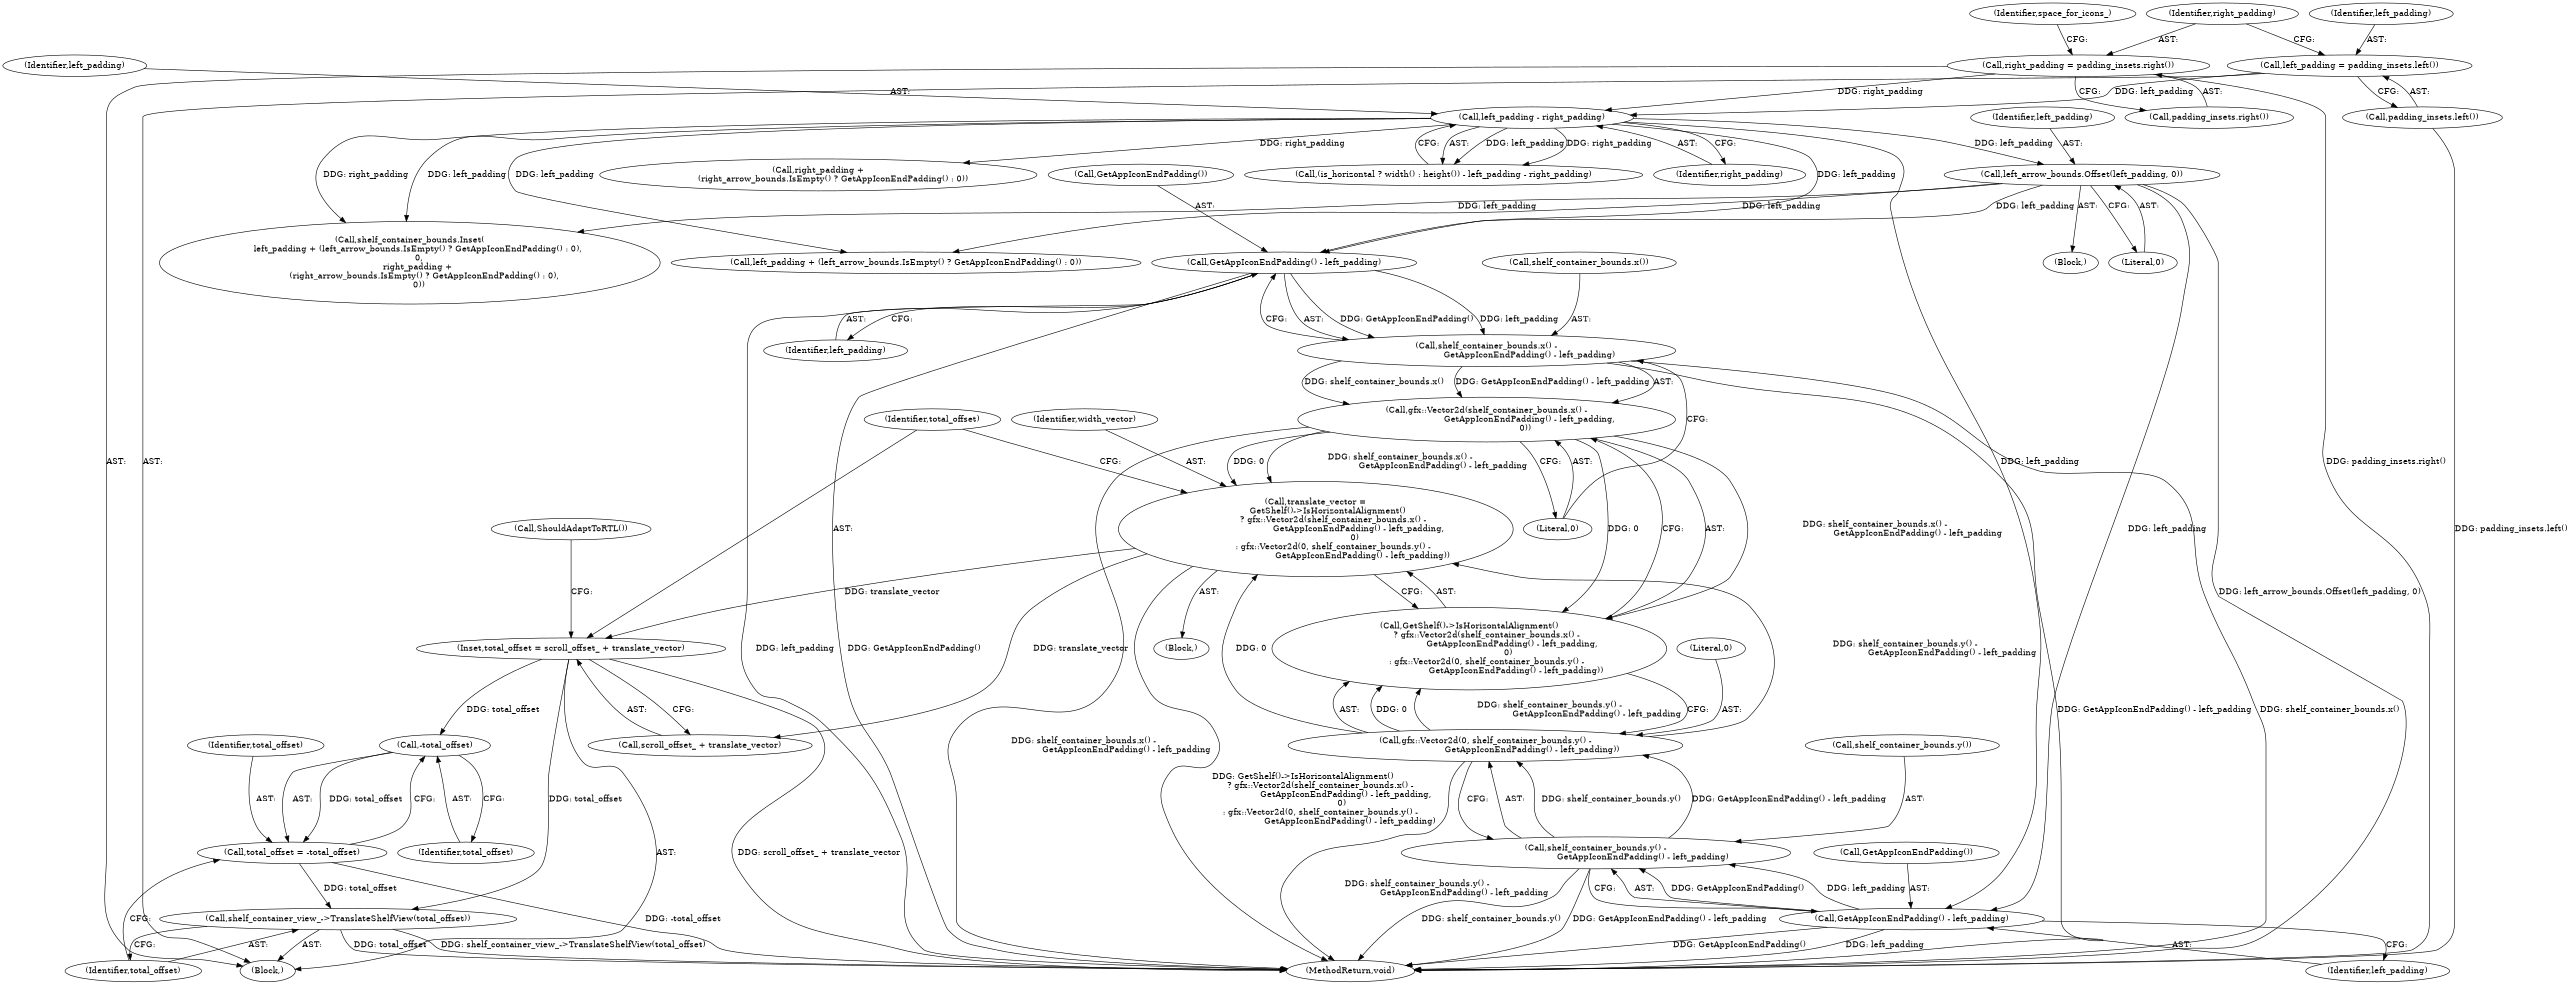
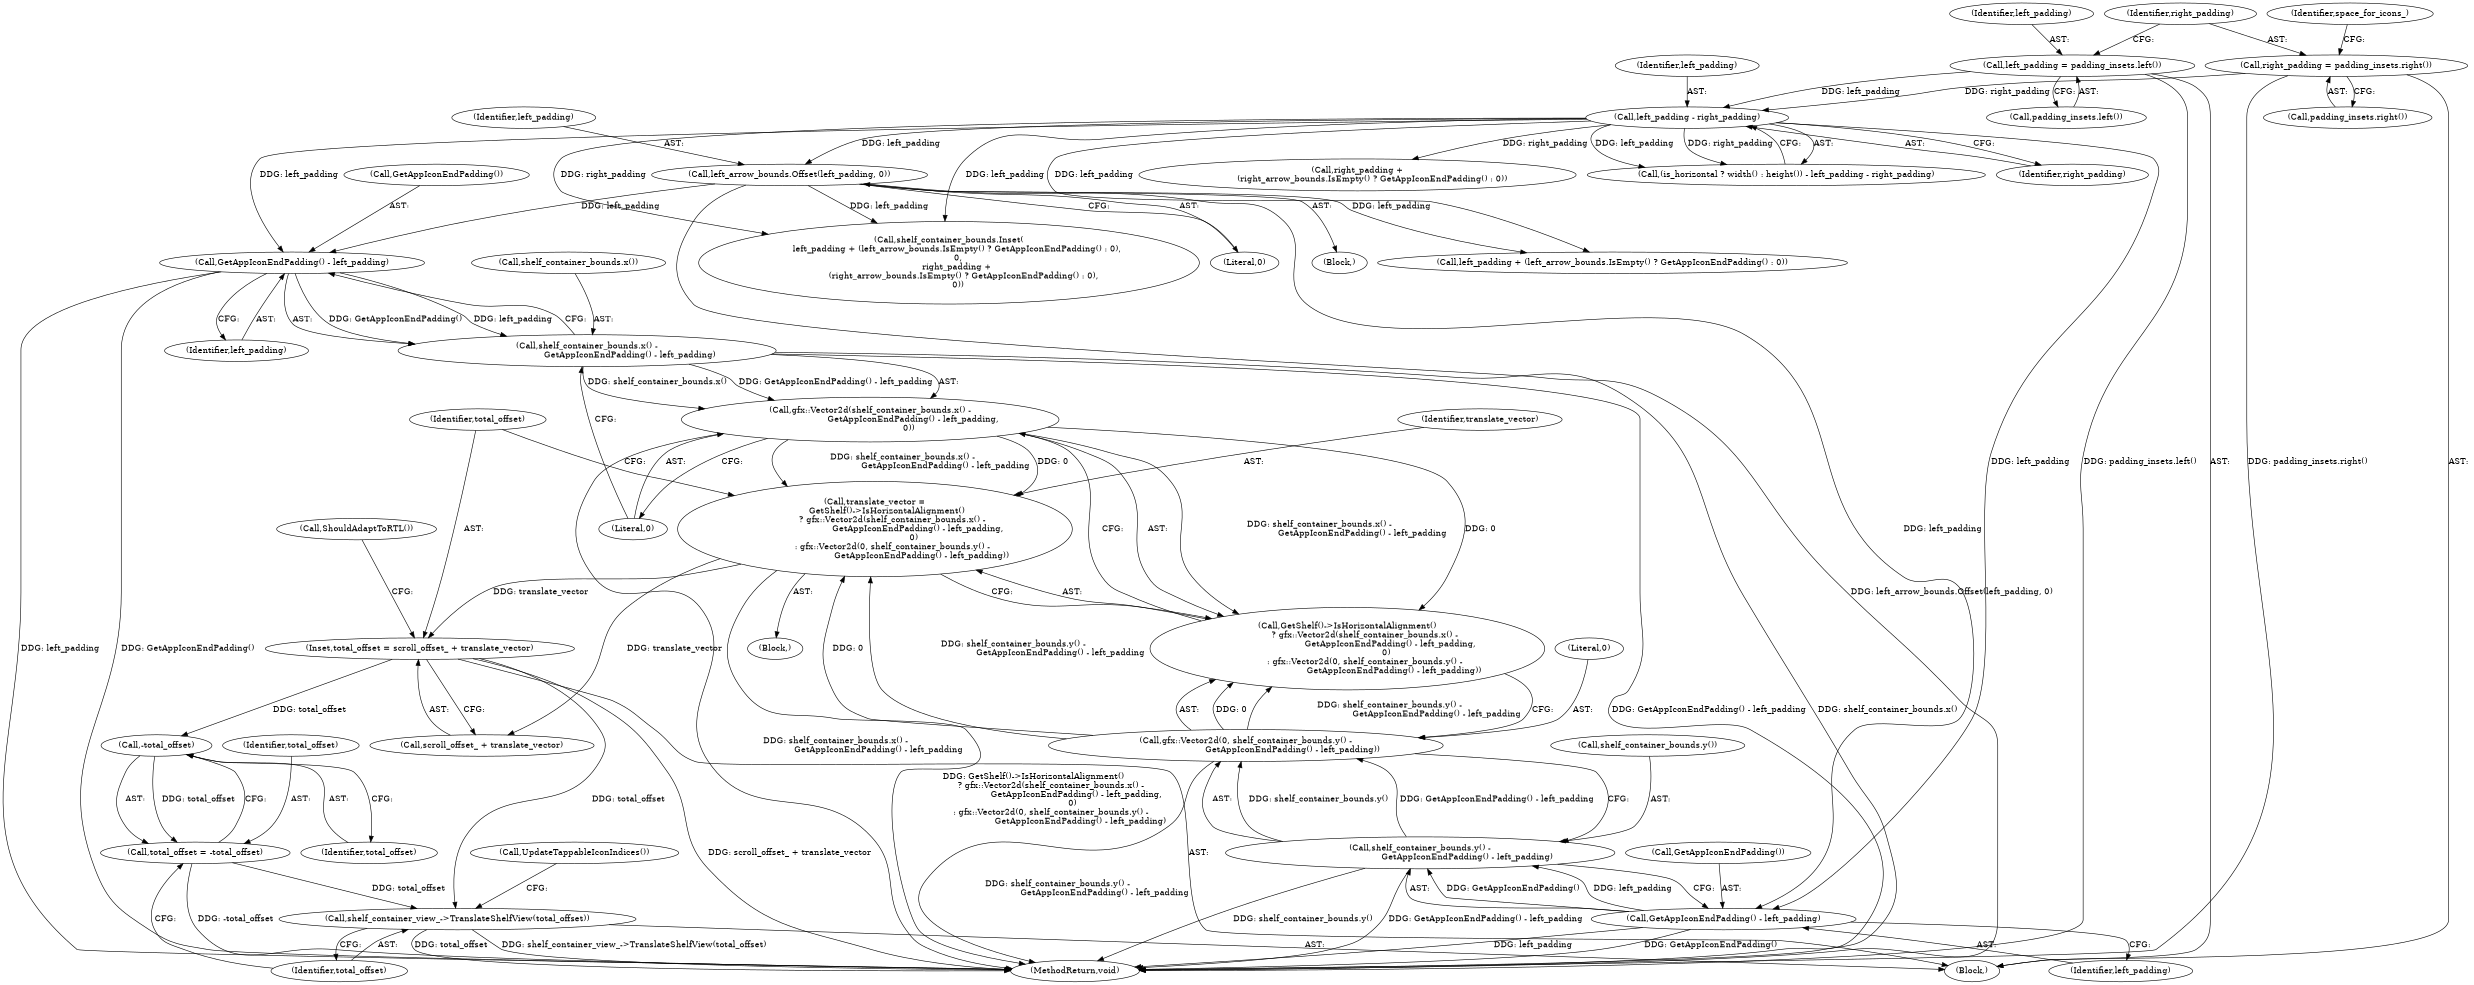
(1085, 420) -> (1480, 420)
none -> (575, 853)
(2439, 949) -> (2083, 899)
